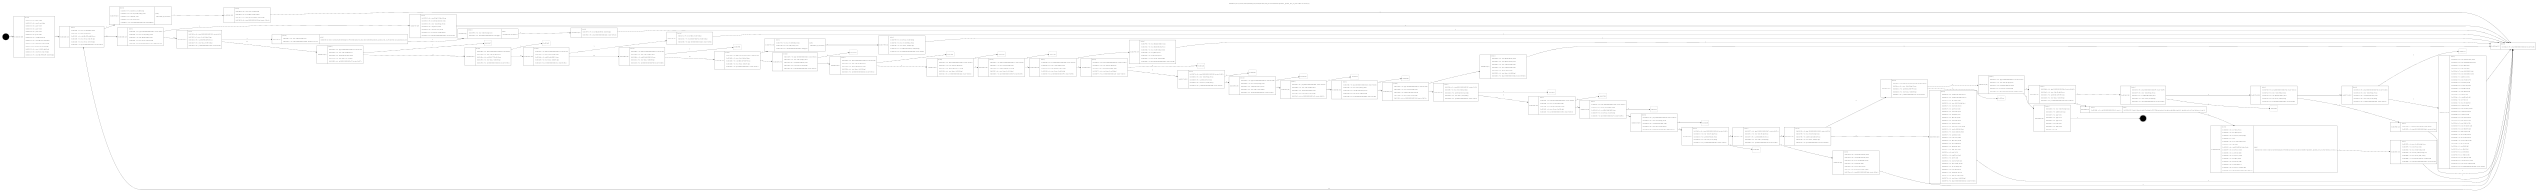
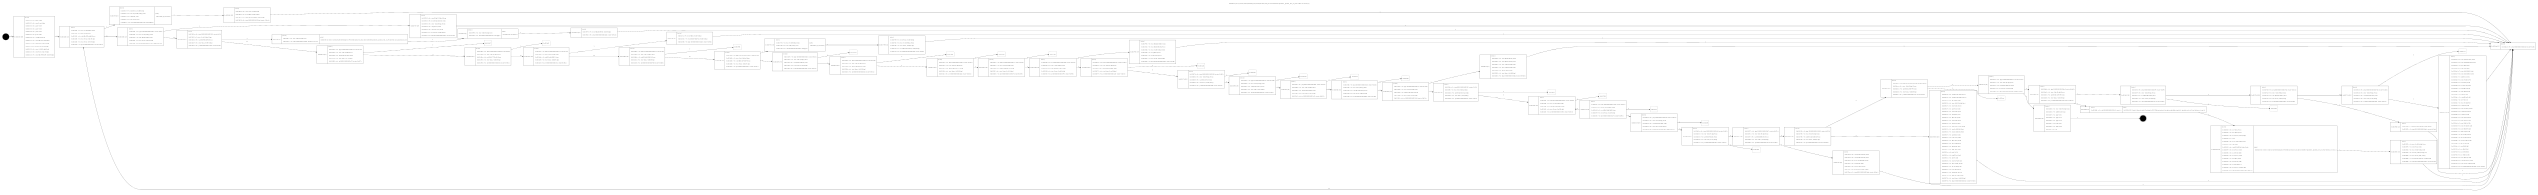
(1577, 107) -> (1578, 109)
